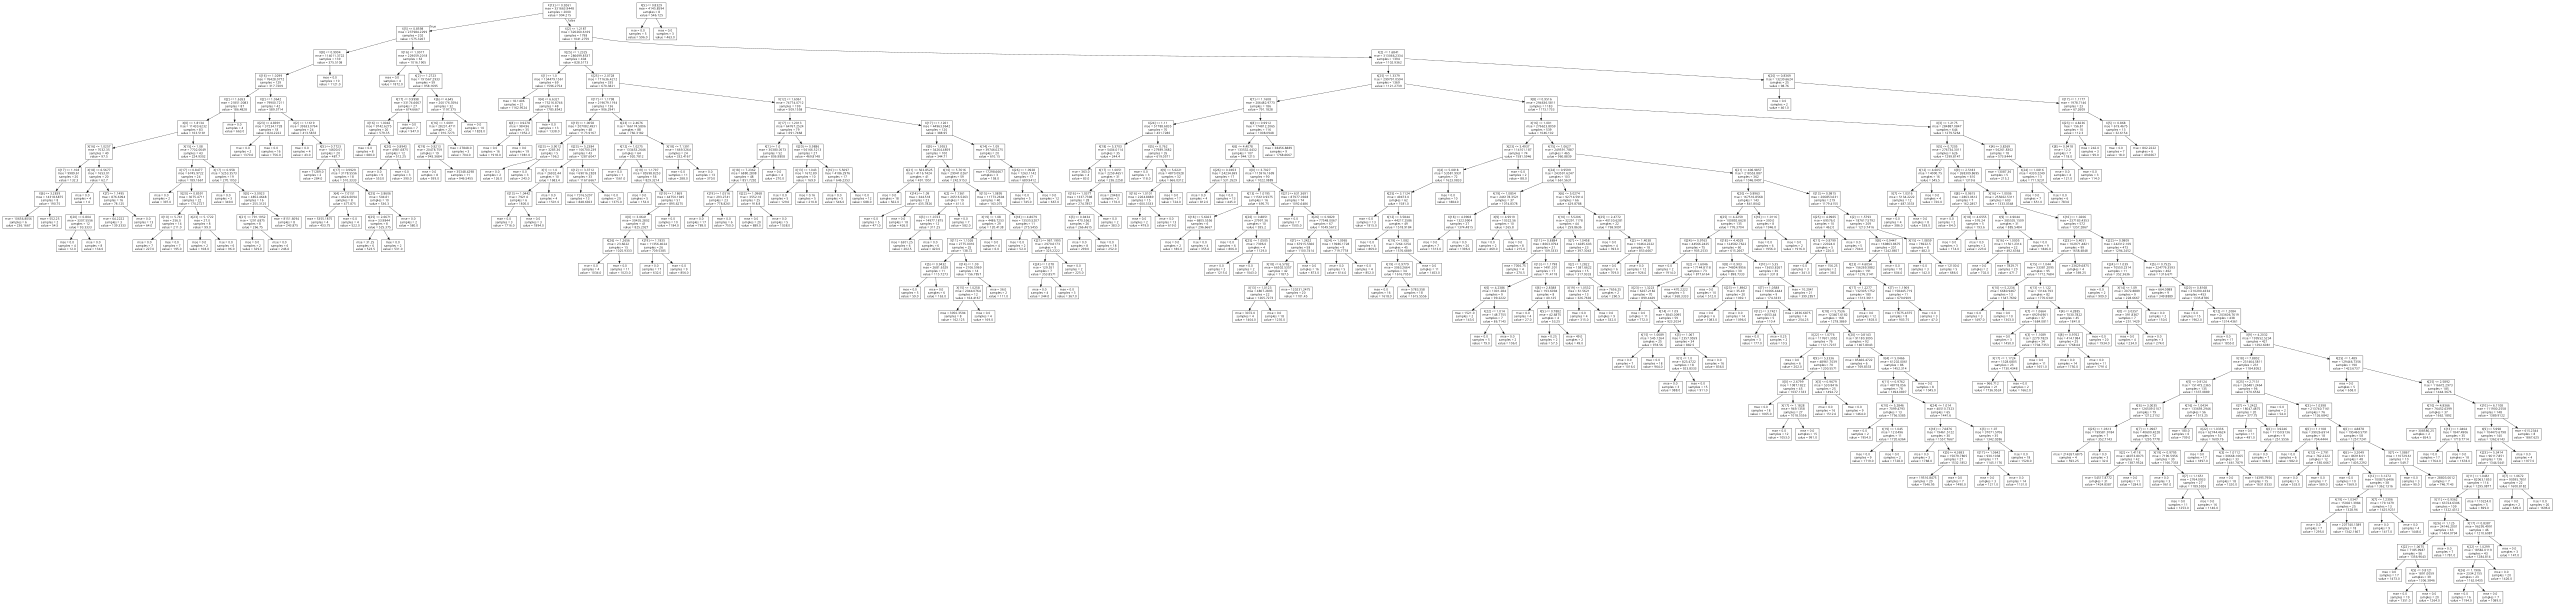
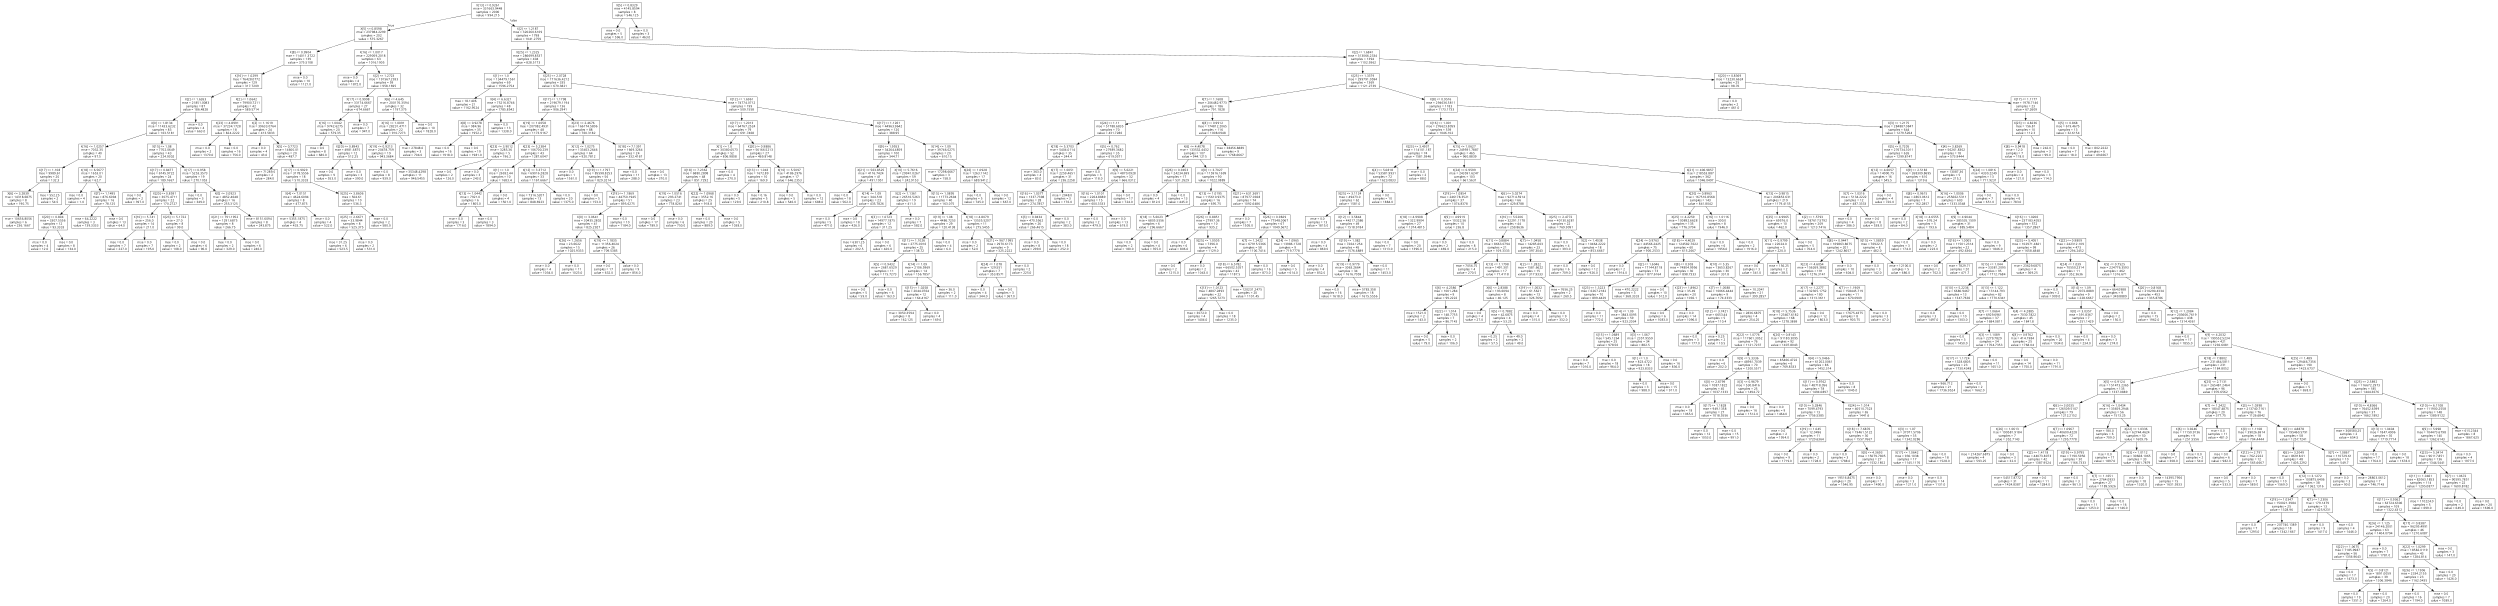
(50, 210) -> (50, 187)
(679, 269) -> (631, 269)
(2277, 420) -> (2191, 446)
